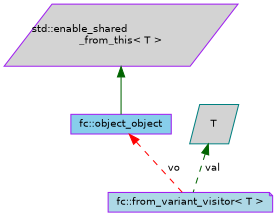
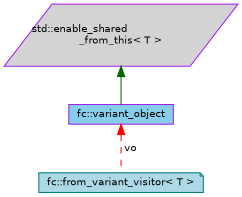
(121, 124) -> (121, 114)
(214, 124) -> none
(190, 202) -> (121, 183)
